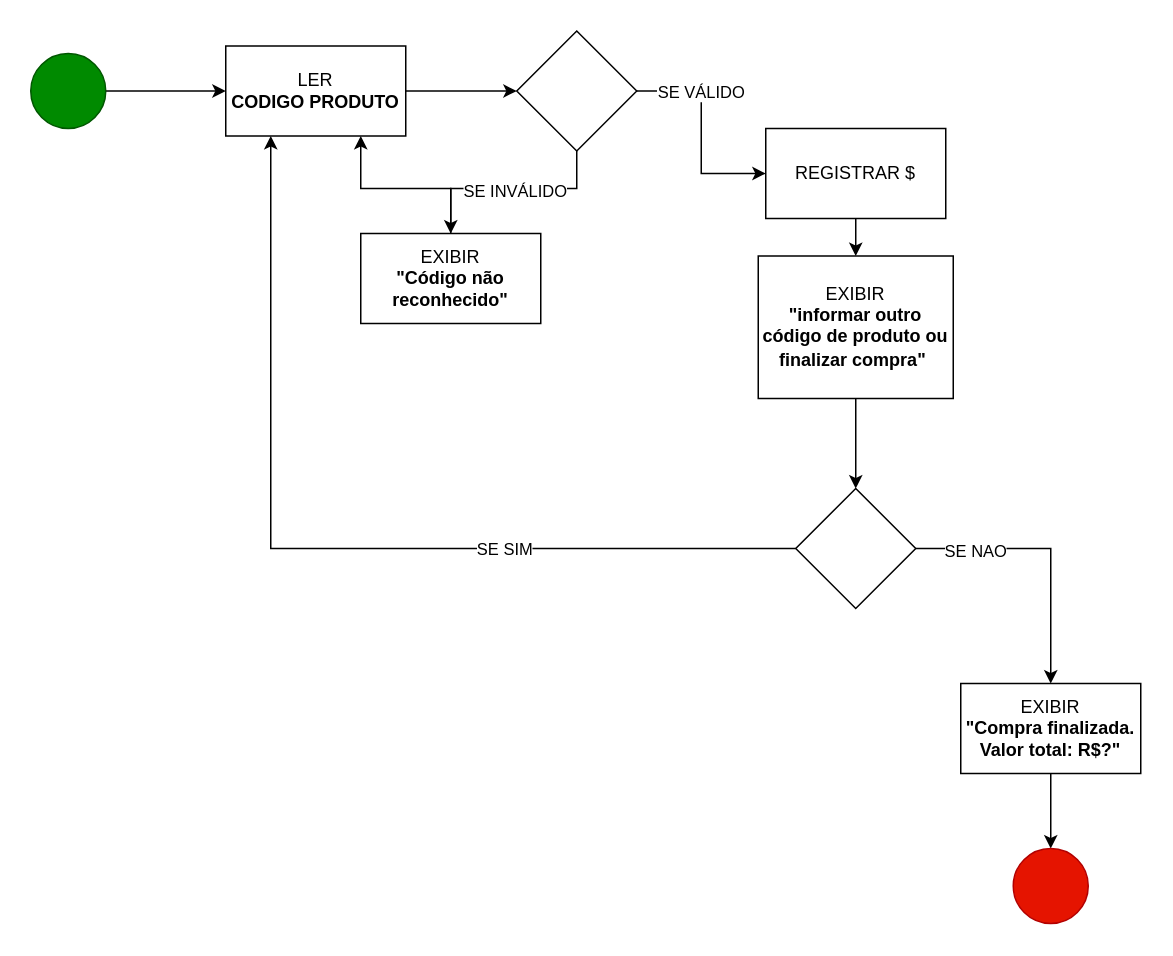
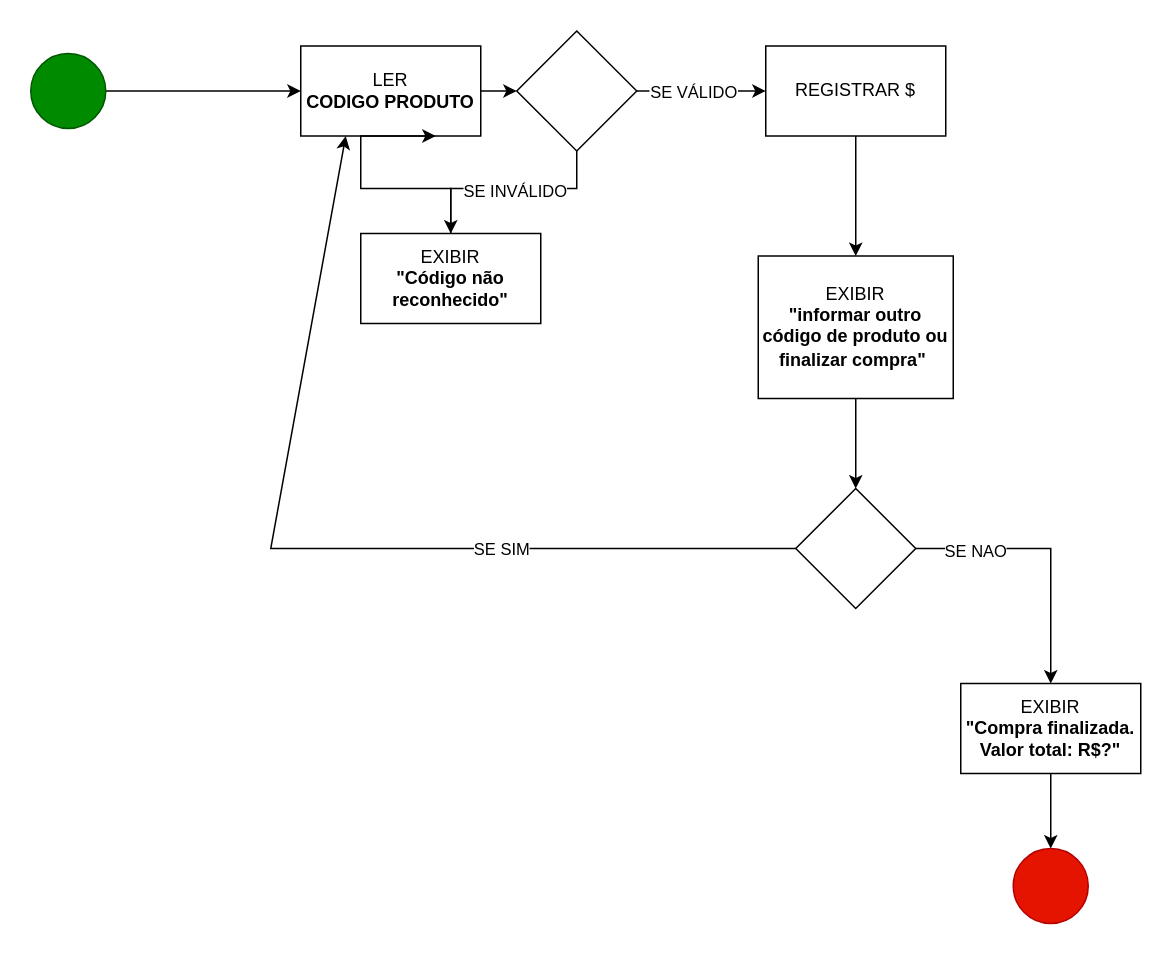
(316, 91) -> (391, 91)
(856, 173) -> (856, 91)
